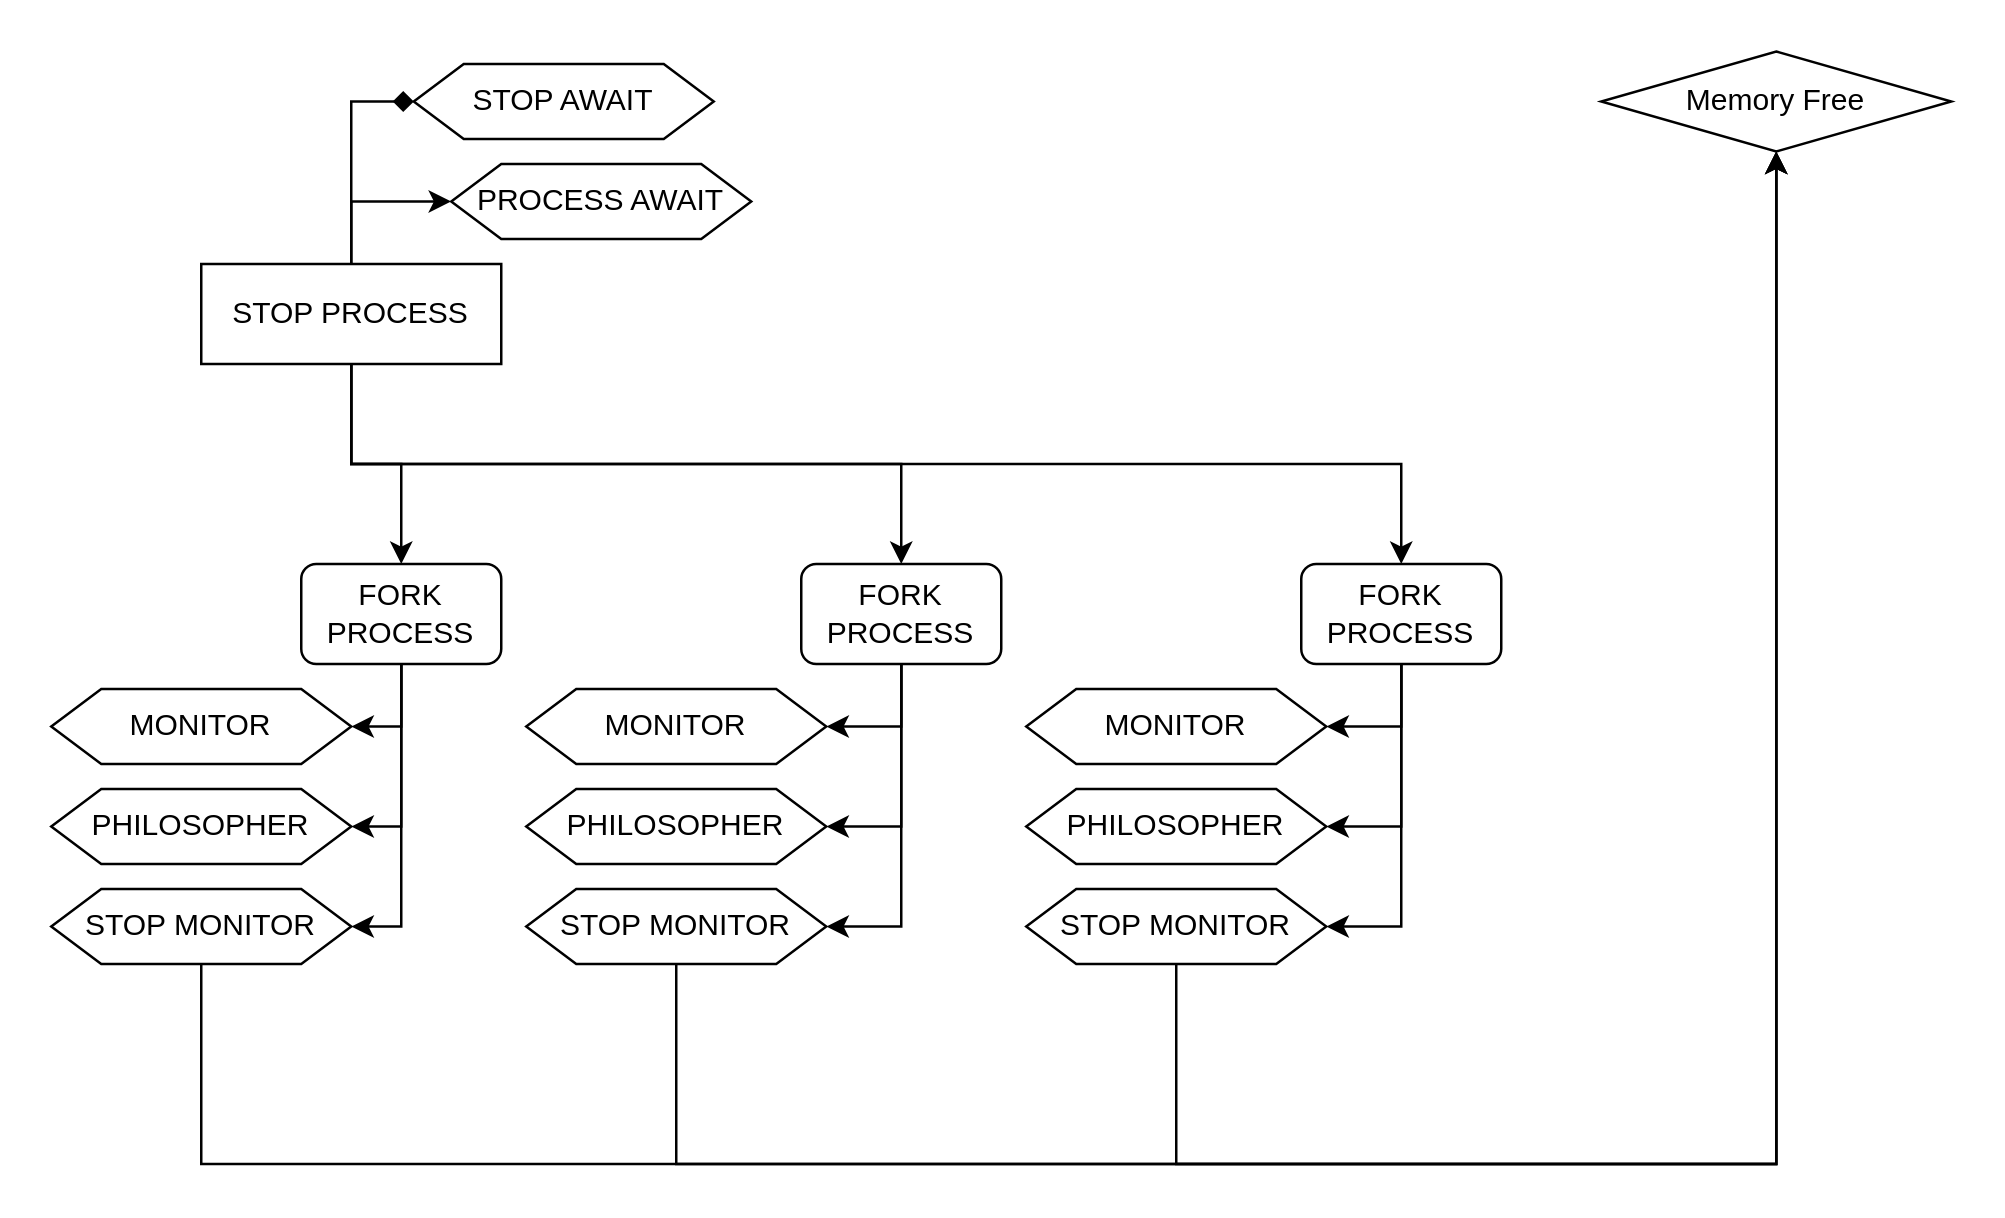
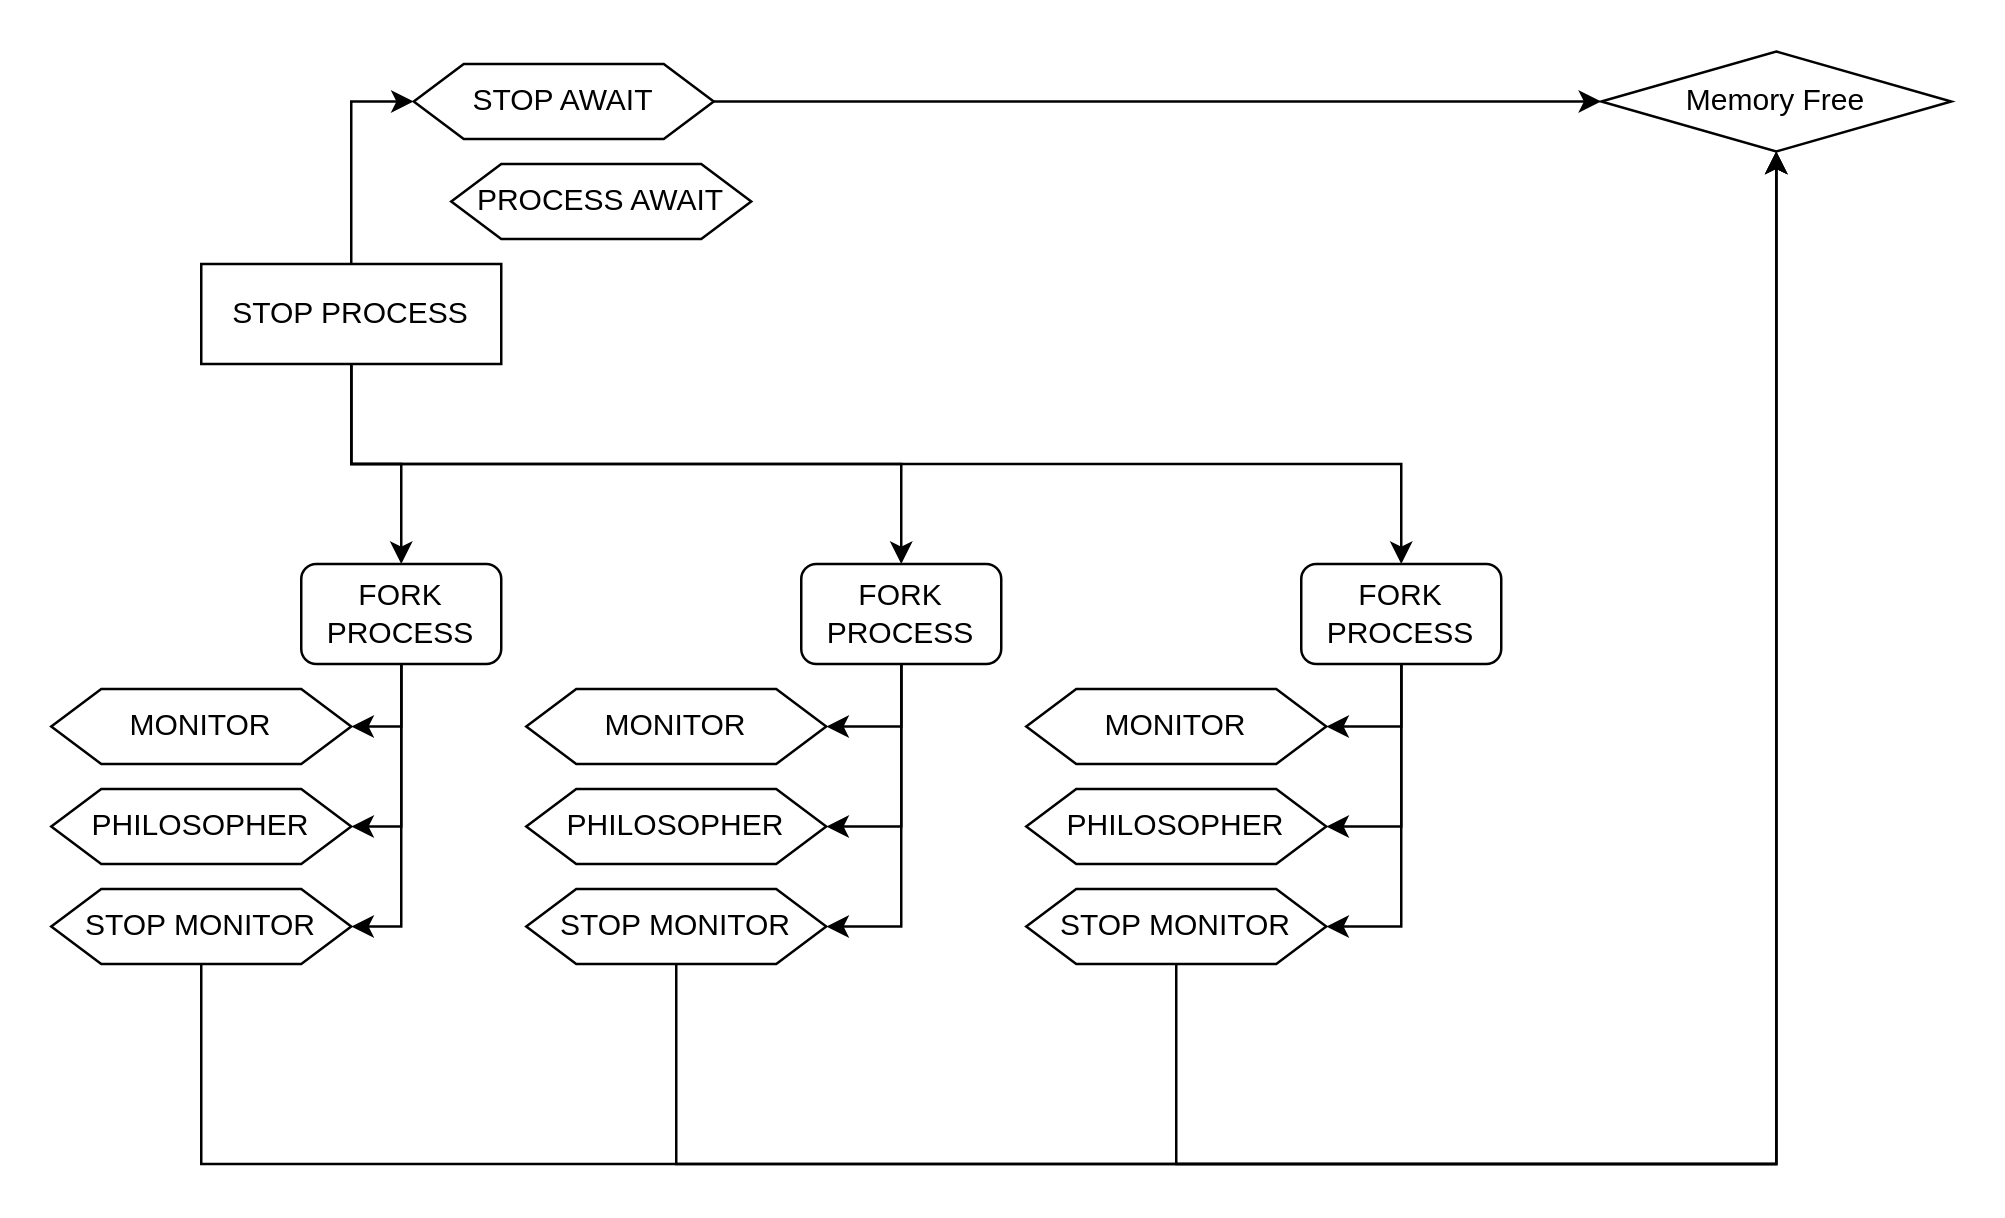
(393, 101) -> (394, 101)
none -> (1149, 101)
(395, 201) -> none
